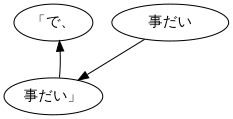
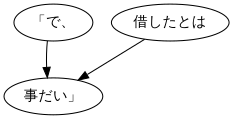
(170, 23) -> (170, 23)
(60, 64) -> (47, 54)
